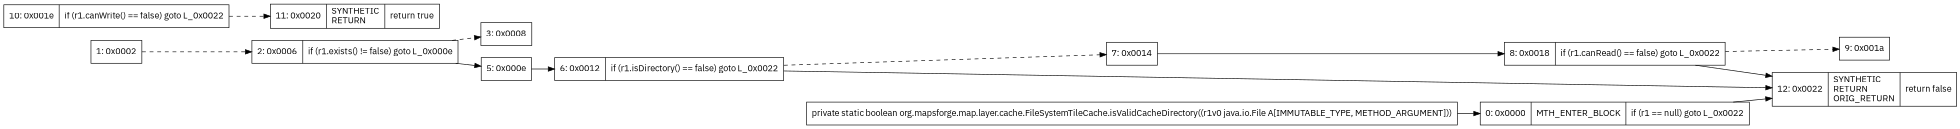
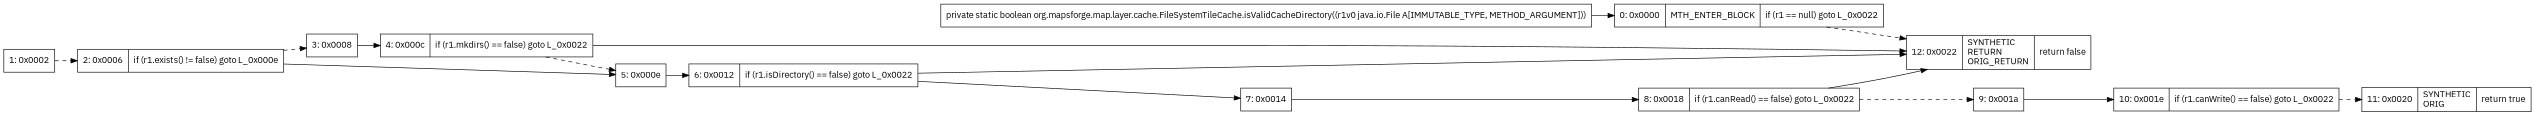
(349, 21) -> (2434, 104)
none -> (487, 45)
(942, 60) -> (1076, 90)
none -> (2066, 100)
(1749, 101) -> (1863, 32)
